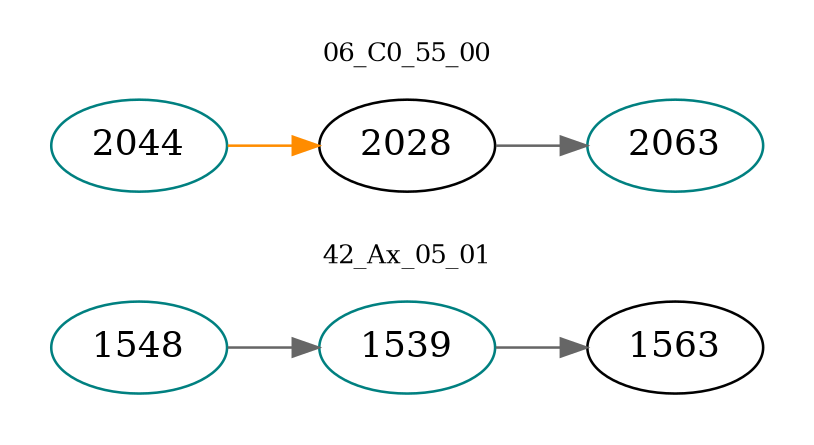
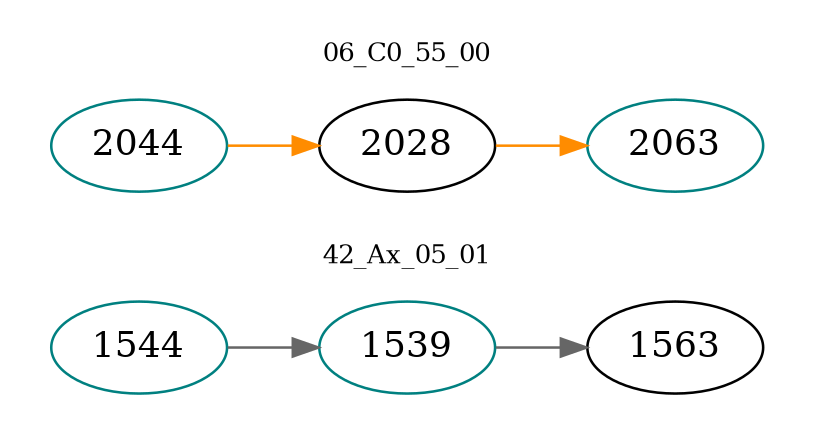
(528, 146) -> (528, 146)
(139, 348) -> (139, 348)
